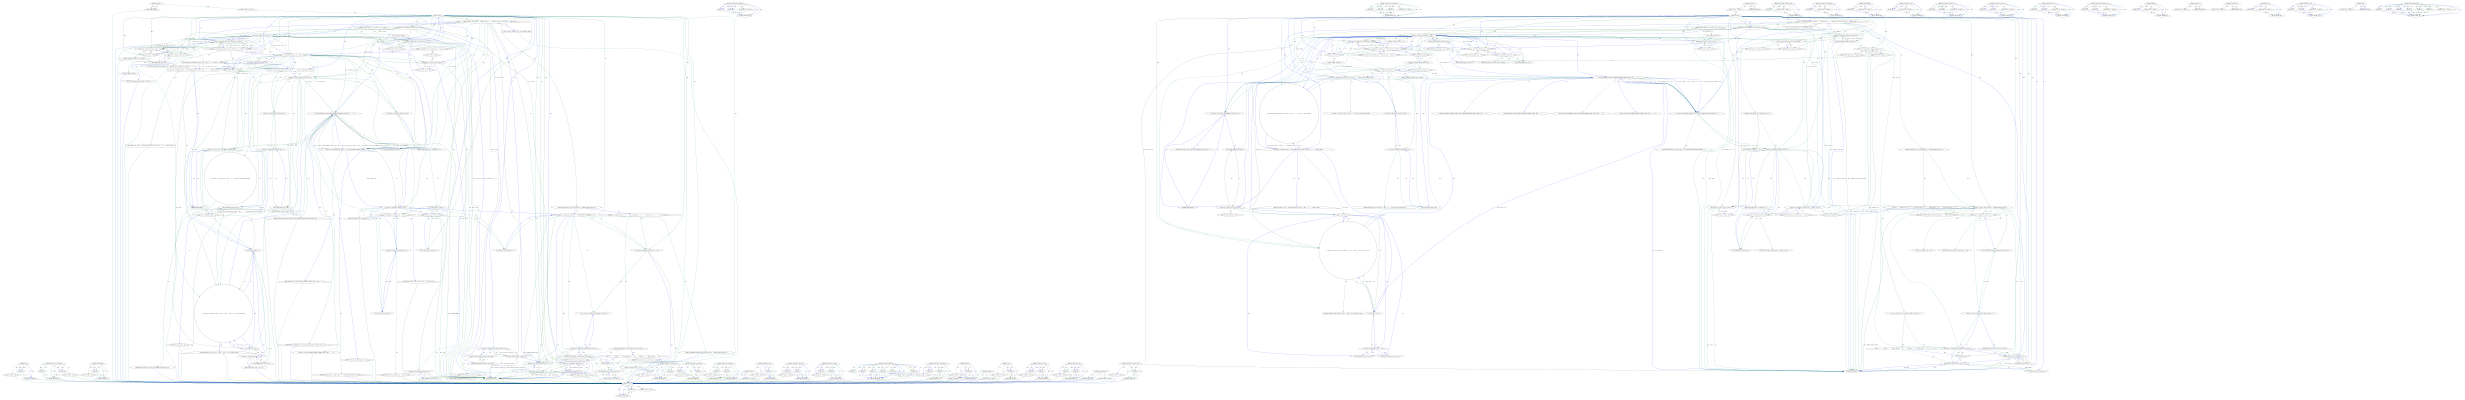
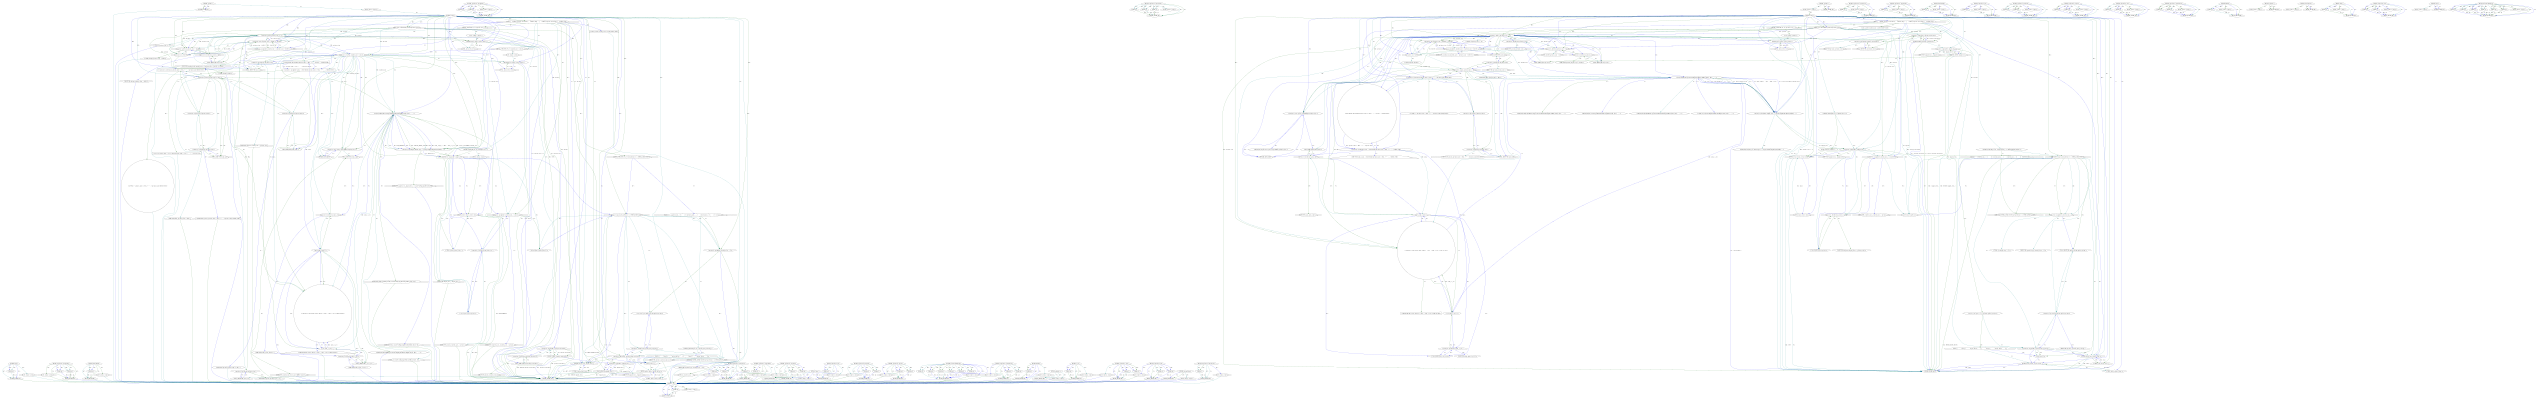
none -> (254, 146)
